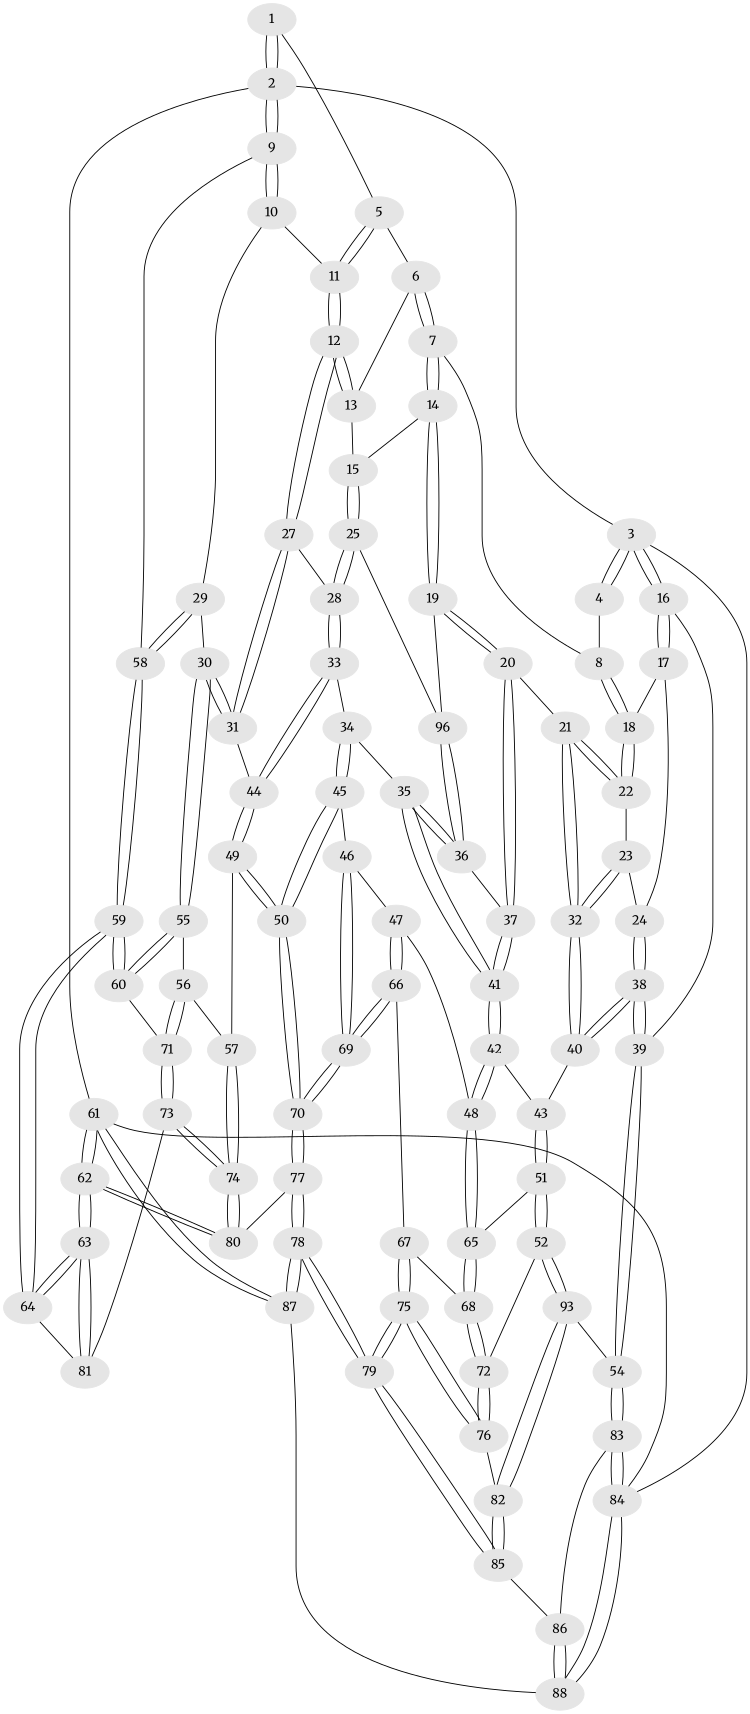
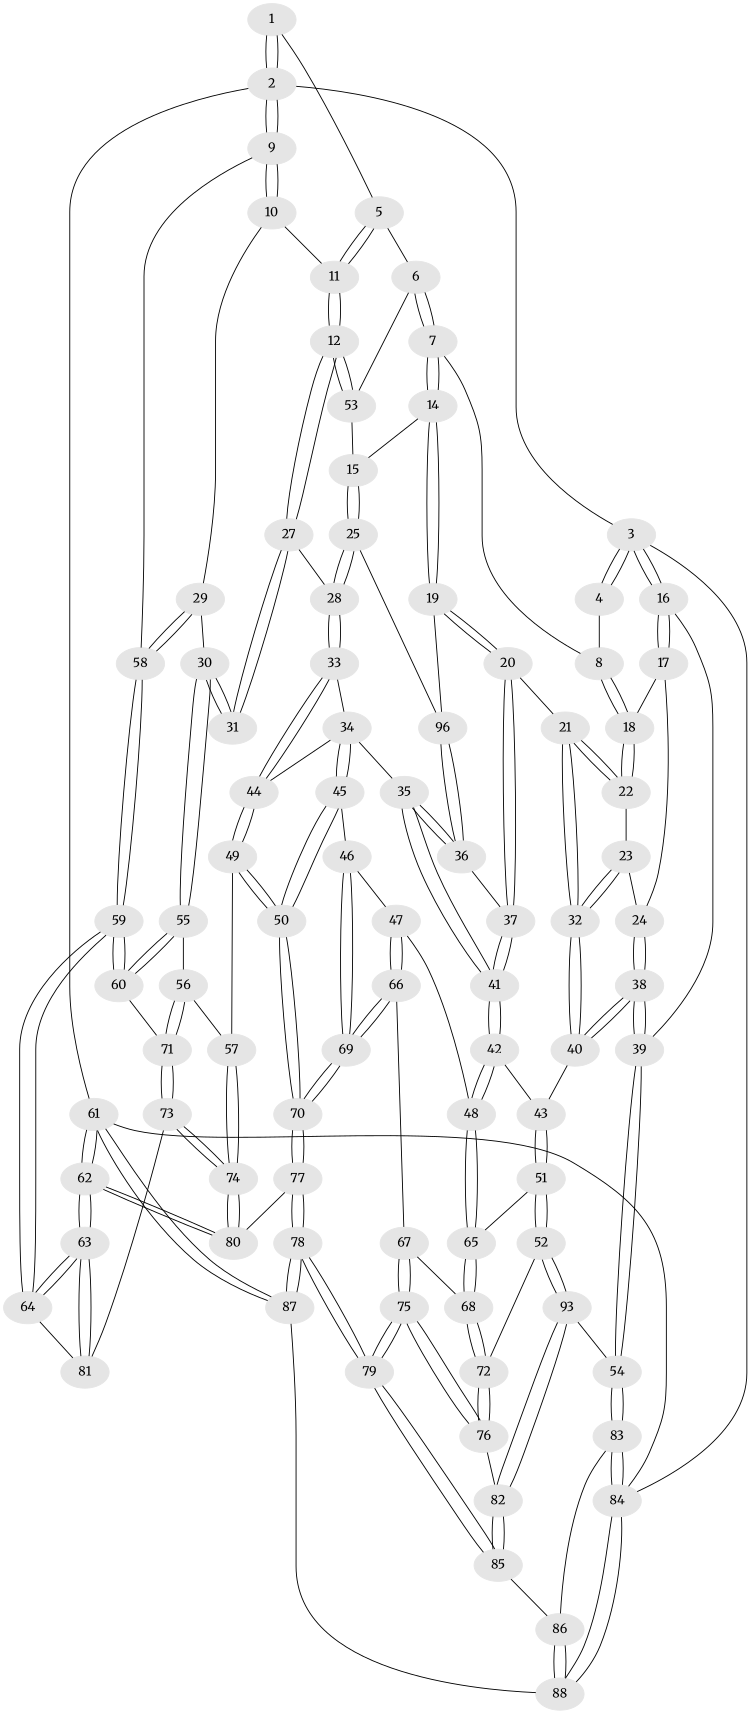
(352, 406) -> (352, 406)
(243, 760) -> (300, 760)
